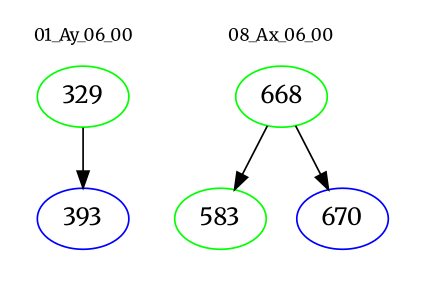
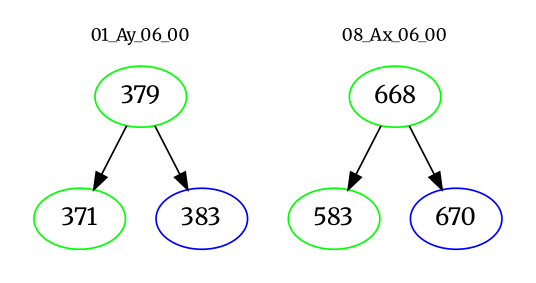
(83, 97) -> (141, 97)
none -> (80, 219)
(83, 219) -> (202, 219)
